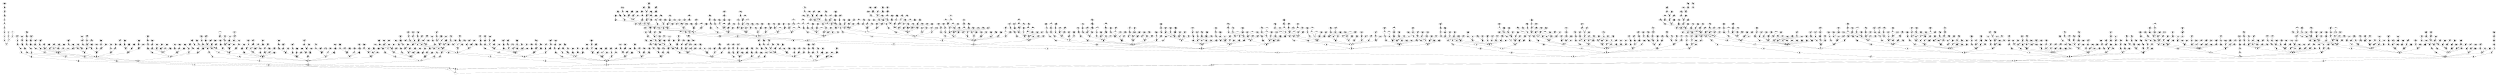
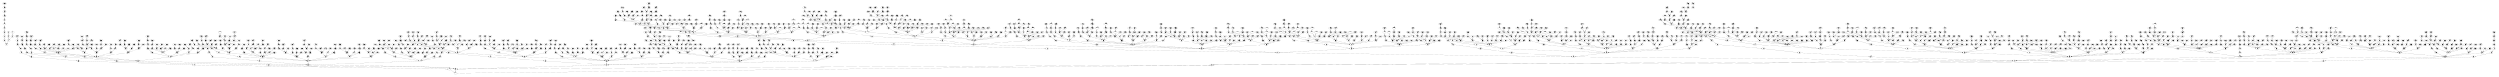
(830, 16) -> none
